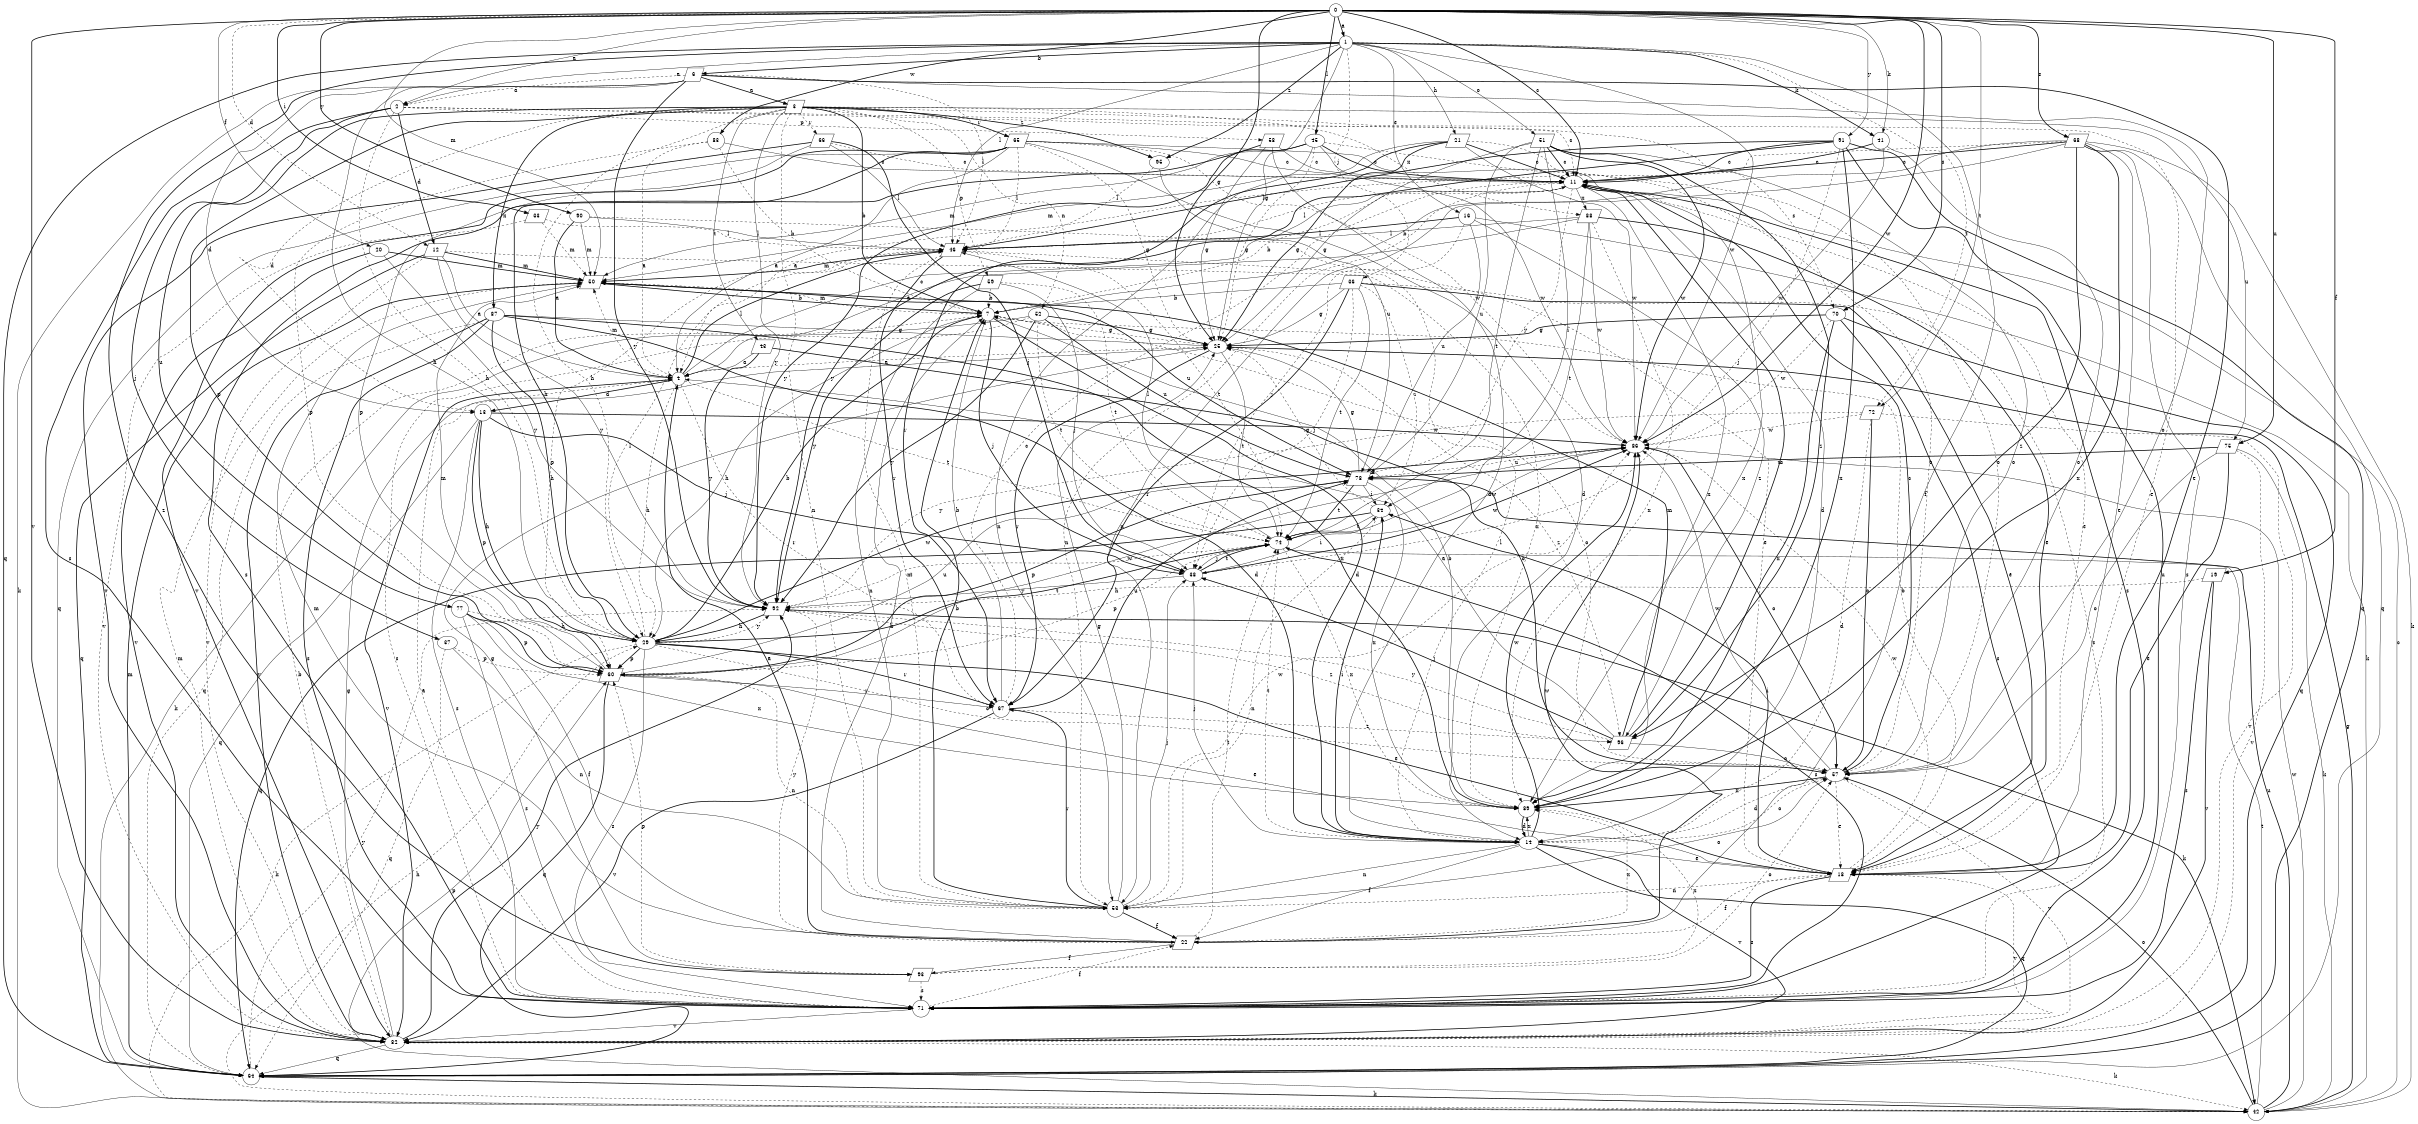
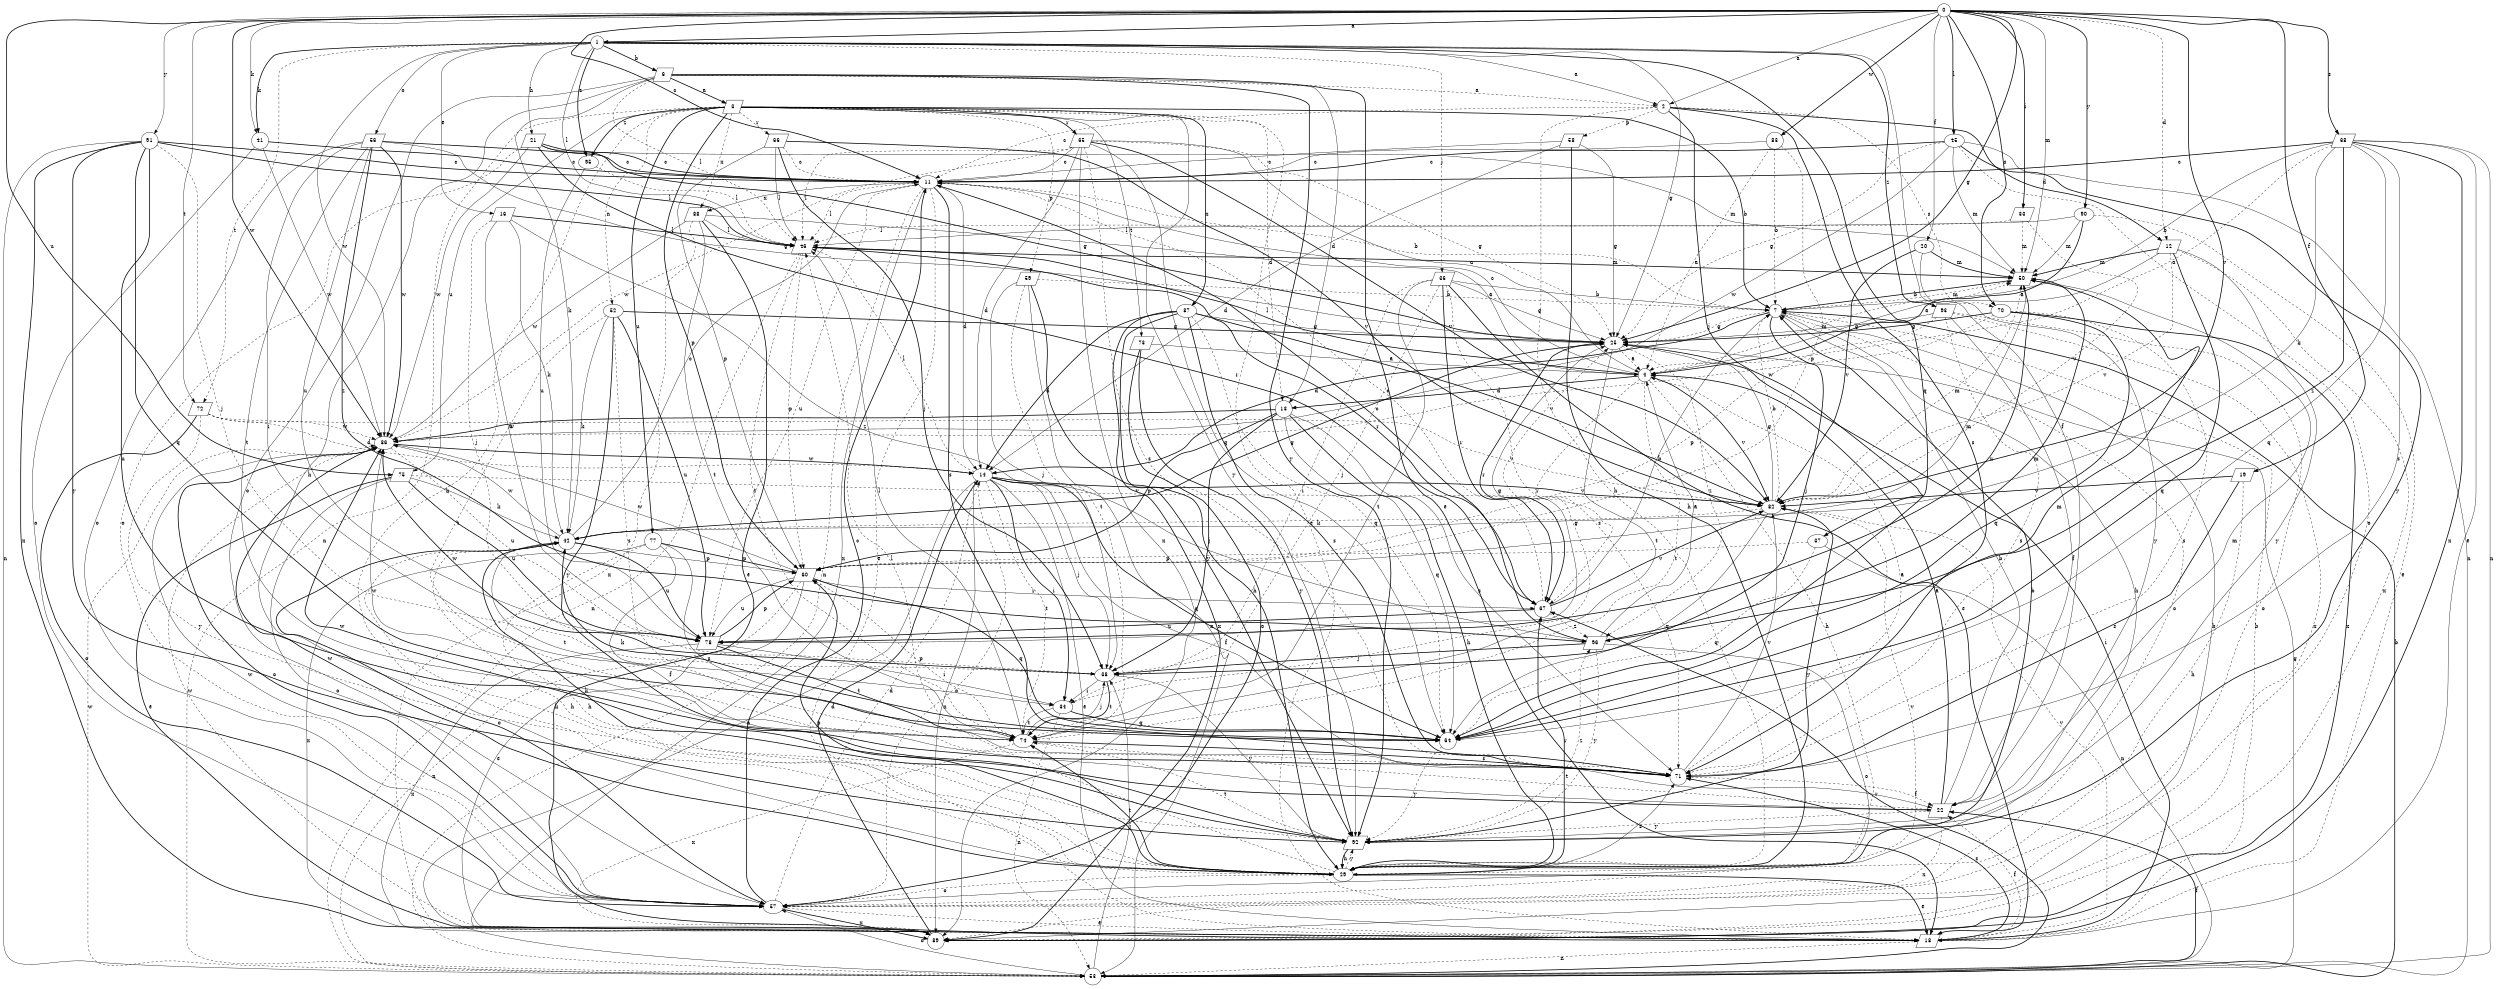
(1542, 141) -> (373, 141)
(1467, 216) -> (503, 214)
(1526, 330) -> (801, 409)
(763, 347) -> (1142, 343)
(210, 509) -> (1267, 538)
(1496, 587) -> (1913, 864)
(1518, 629) -> (682, 458)
(1699, 630) -> (2078, 599)
(1055, 958) -> (2072, 560)
none -> (86, 961)
(1800, 970) -> (2113, 606)
